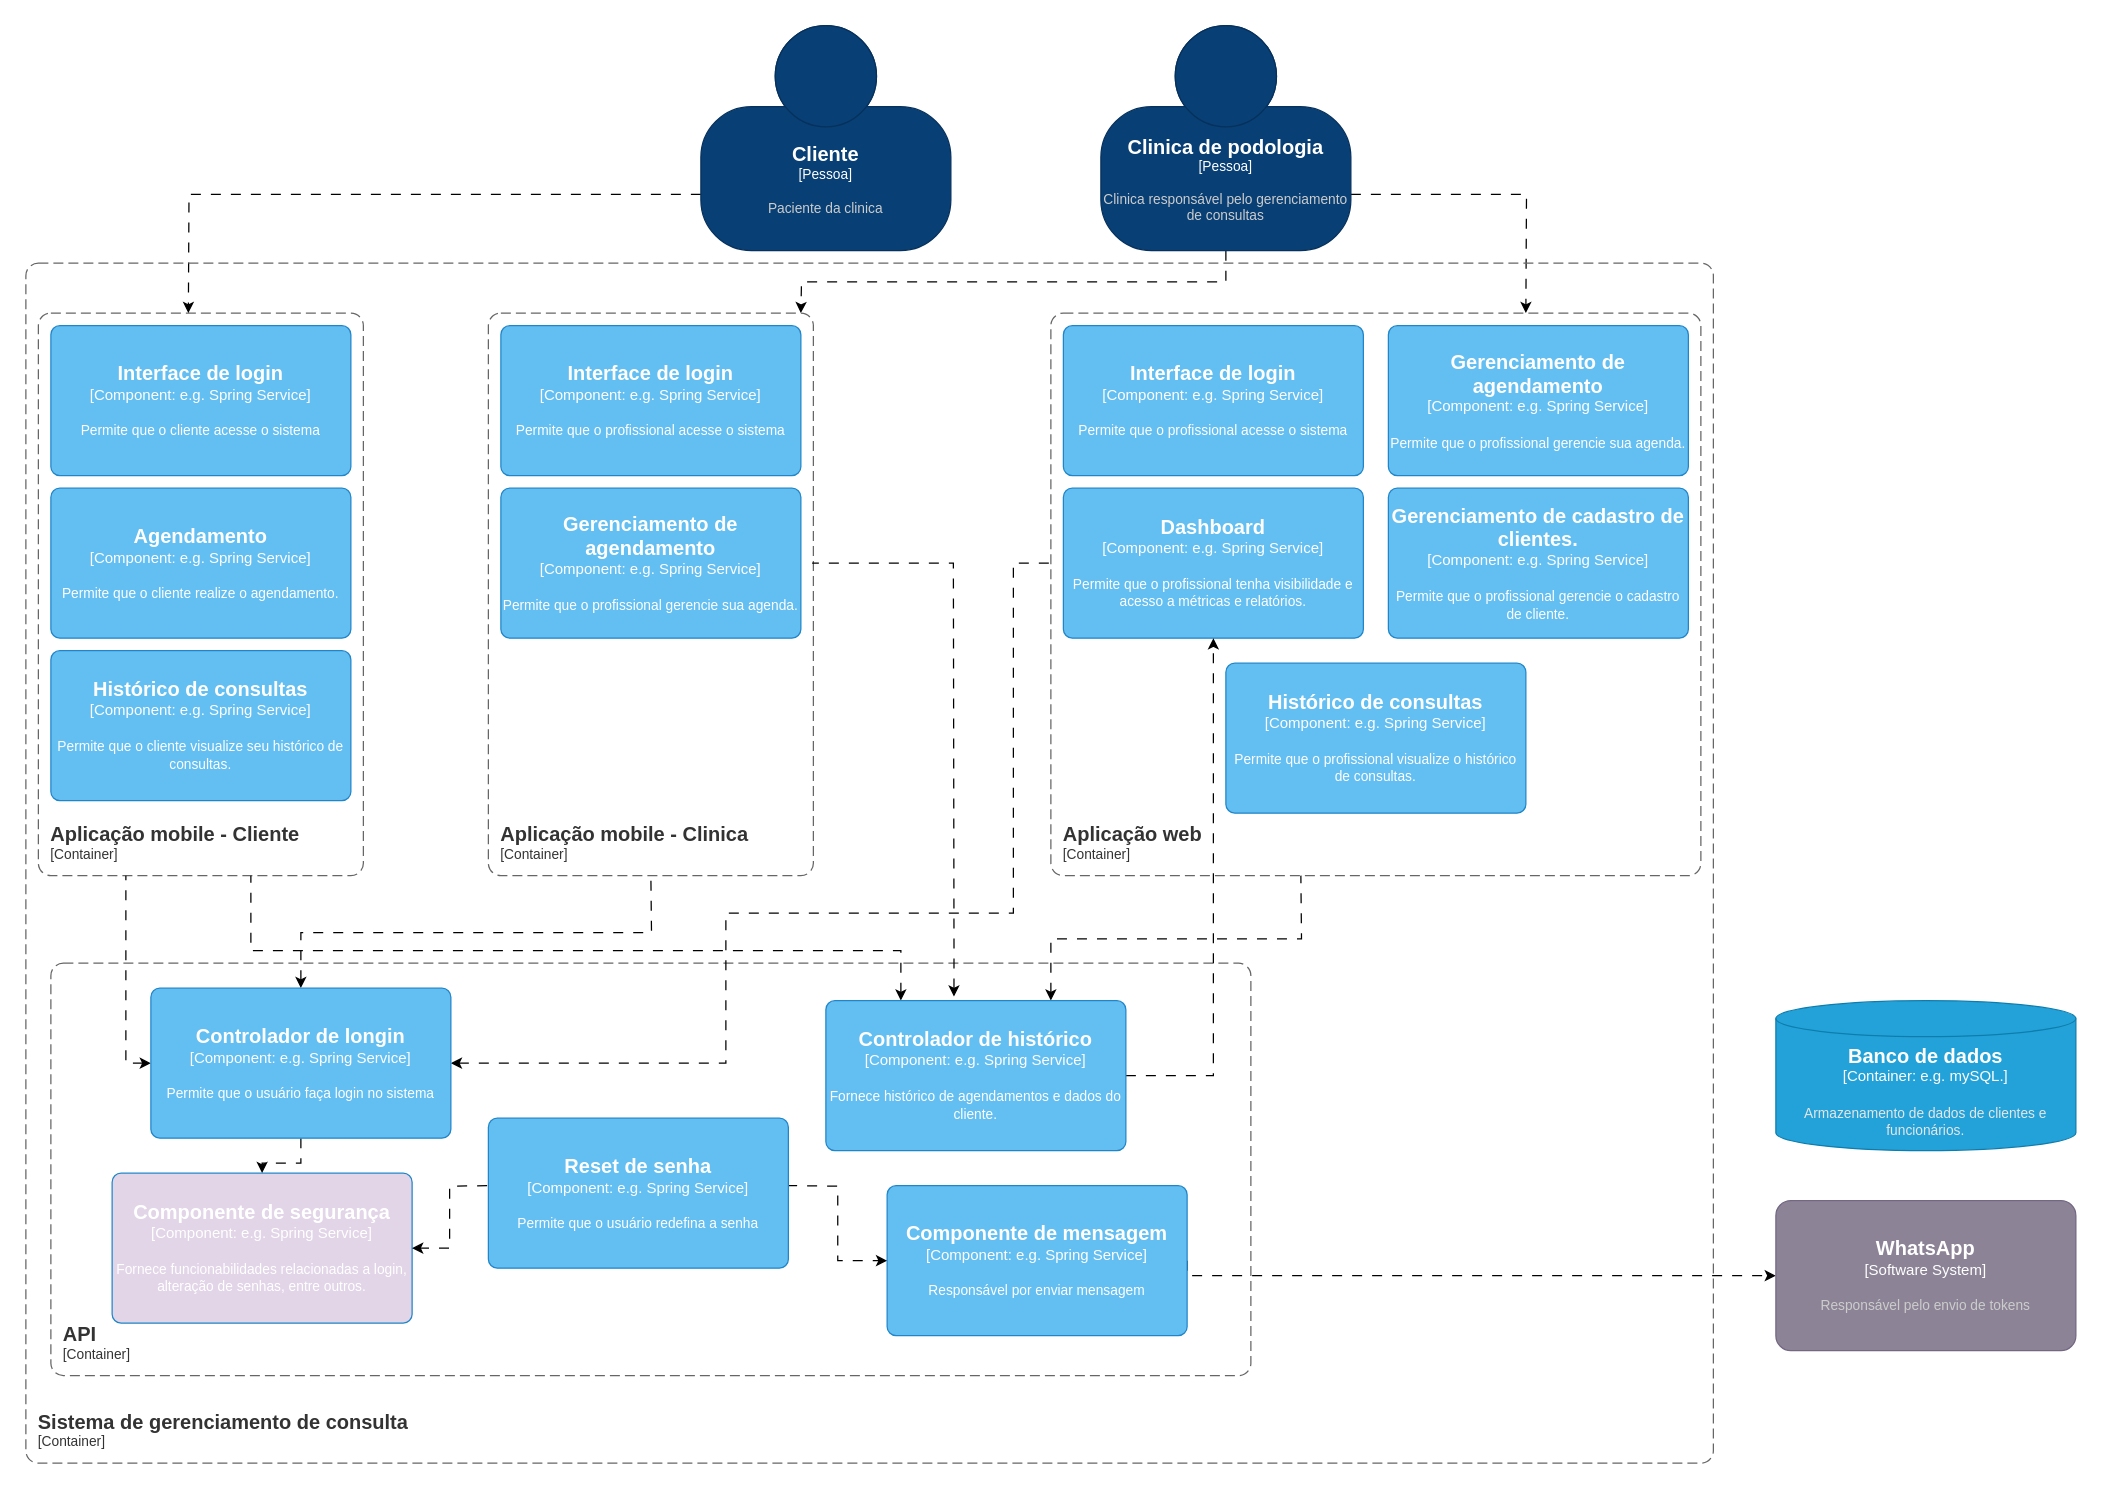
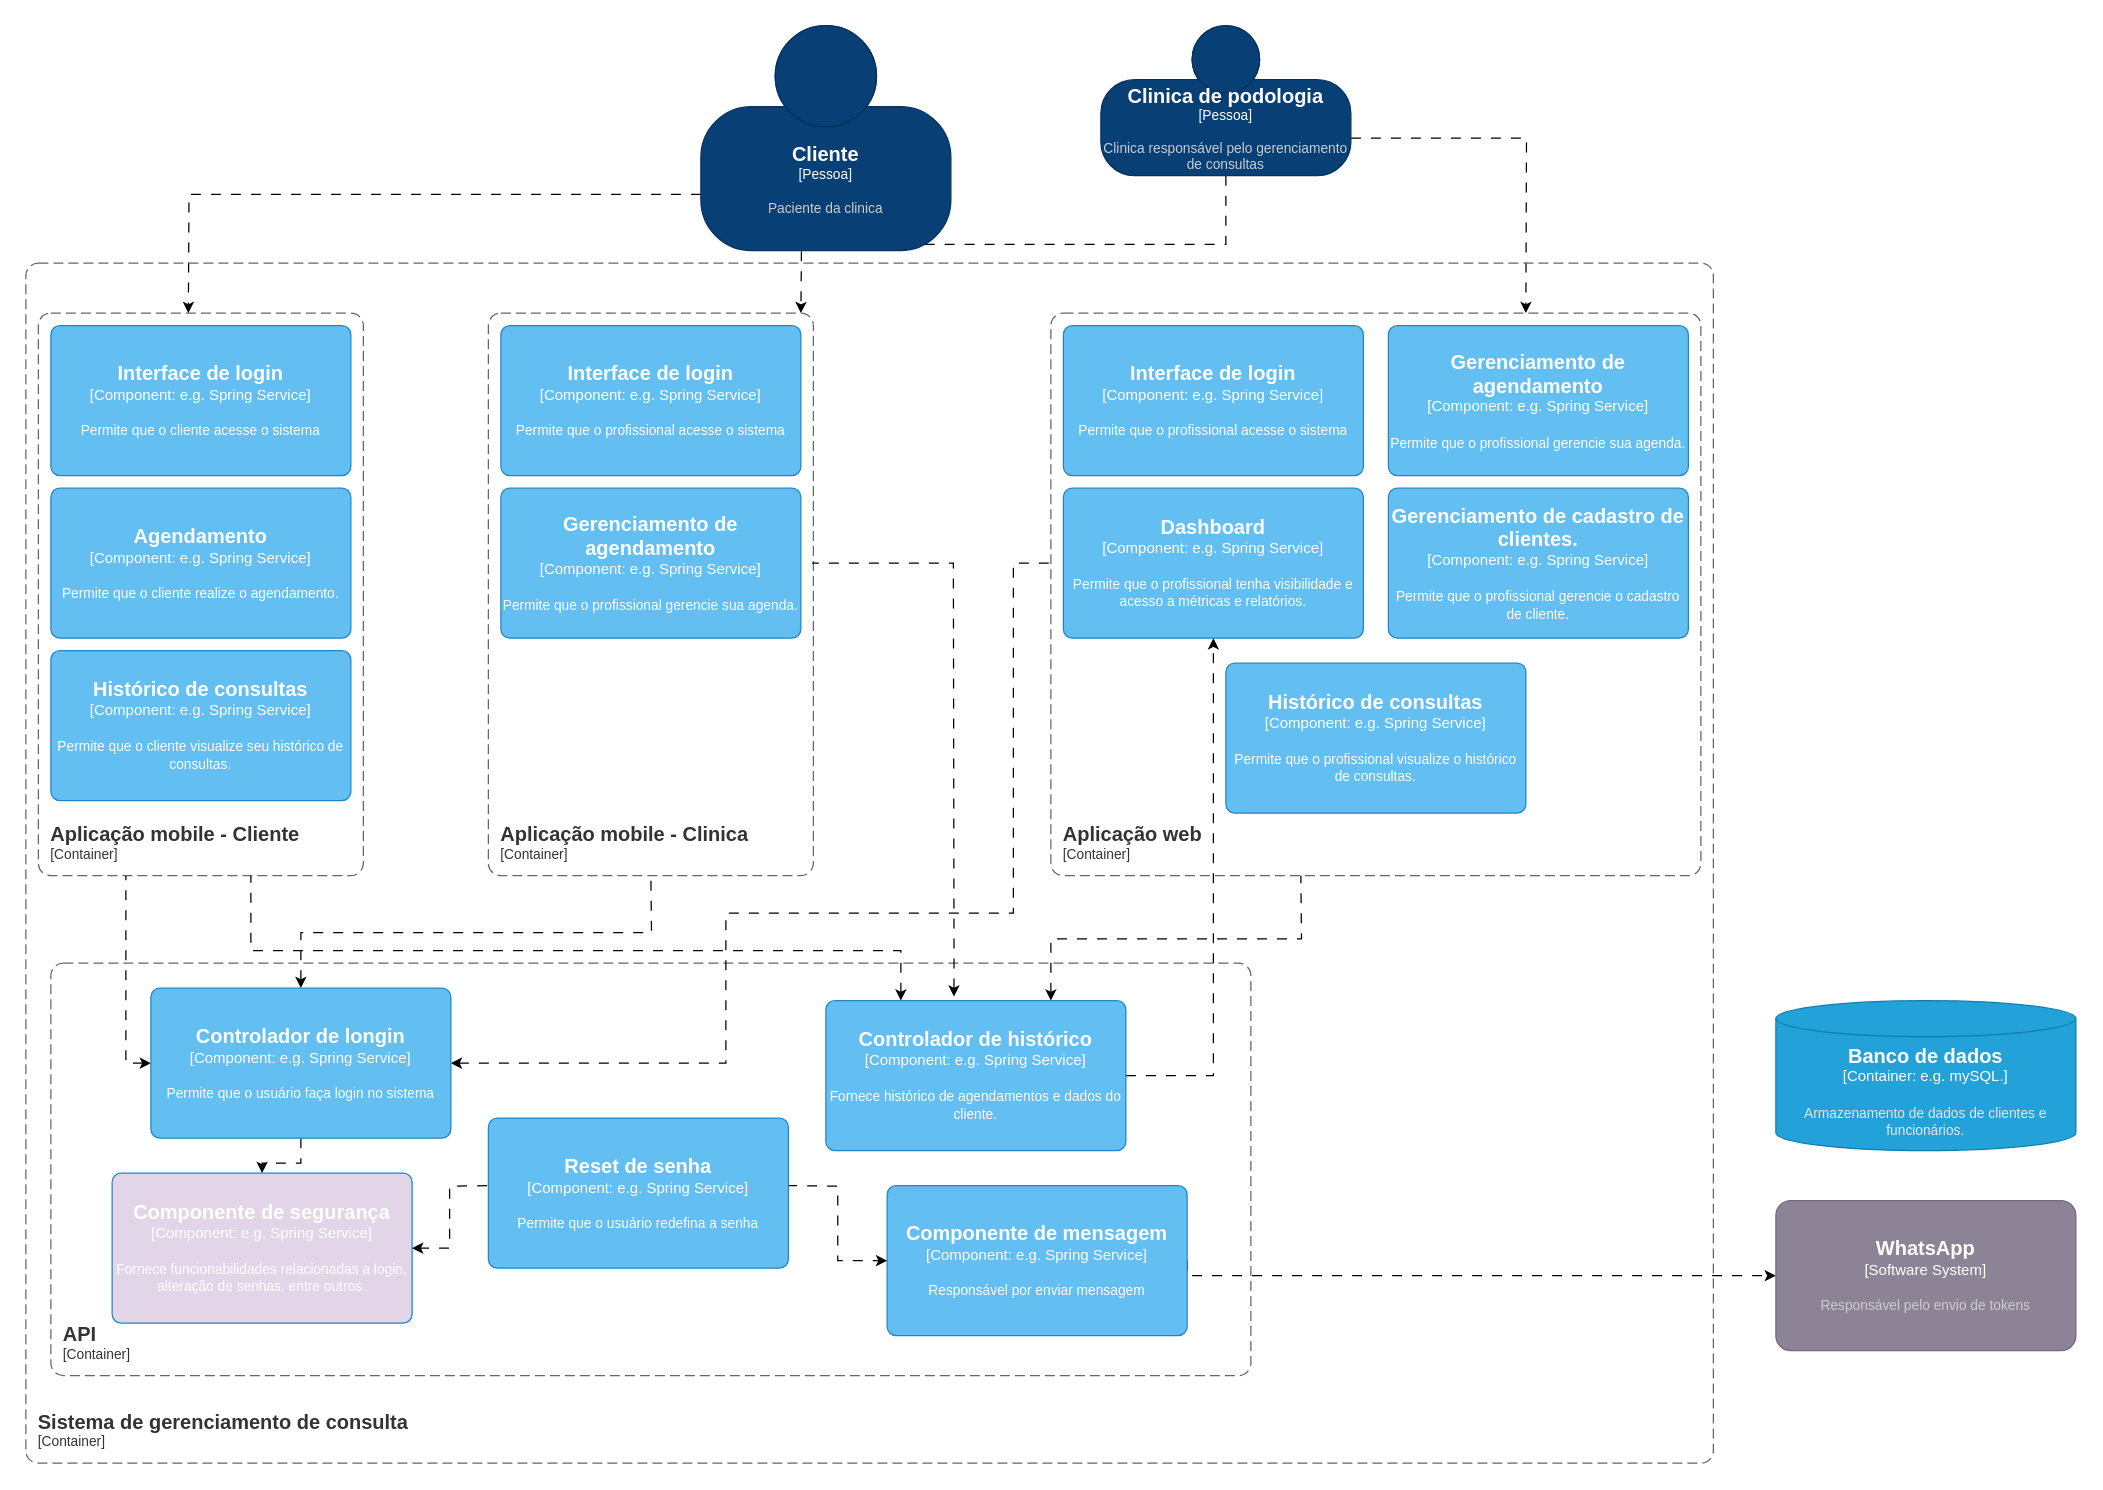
(1226, 138) -> (1226, 101)
